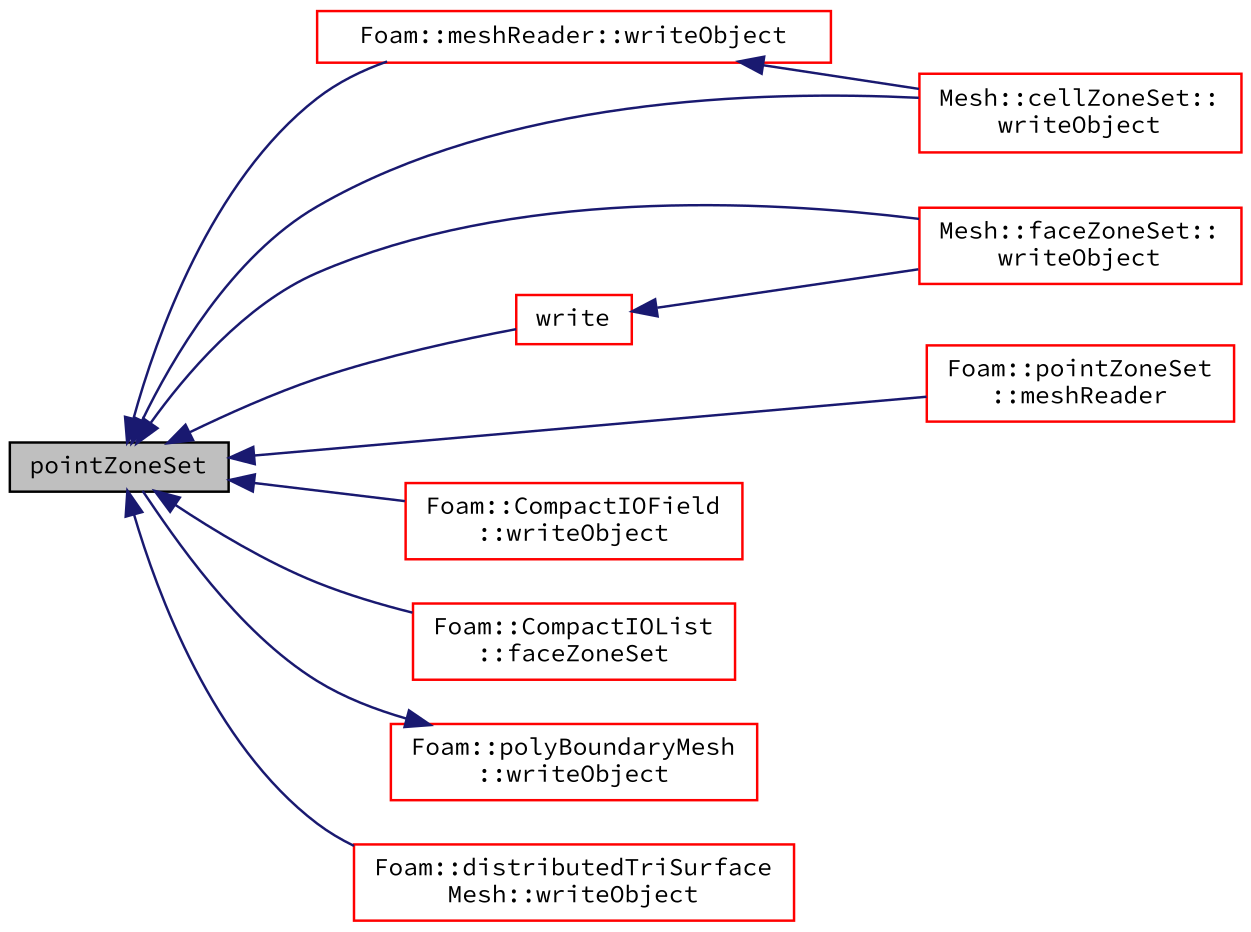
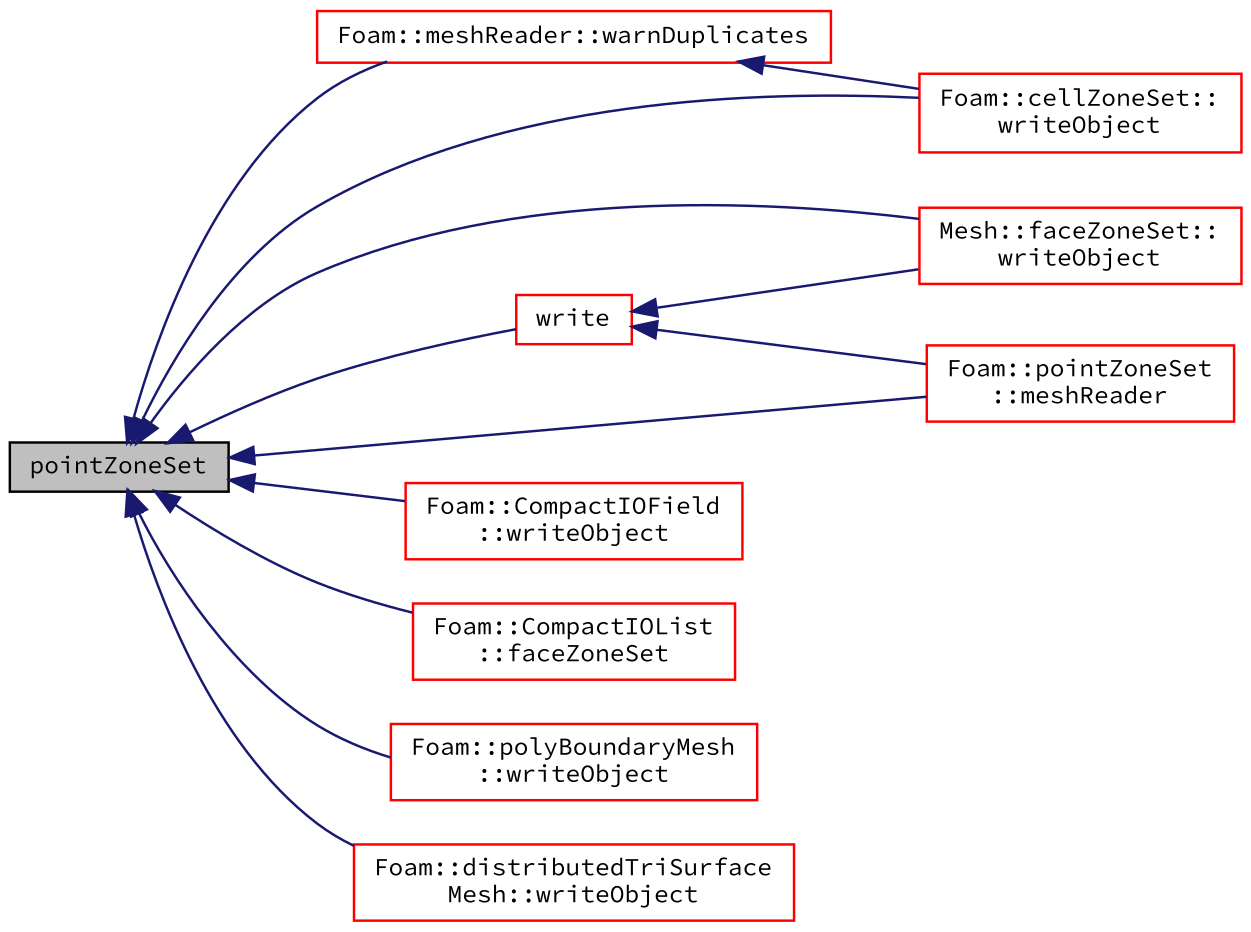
(574, 37) -> (574, 37)
(1080, 113) -> (1080, 113)
none -> (791, 347)
(254, 630) -> (241, 661)
